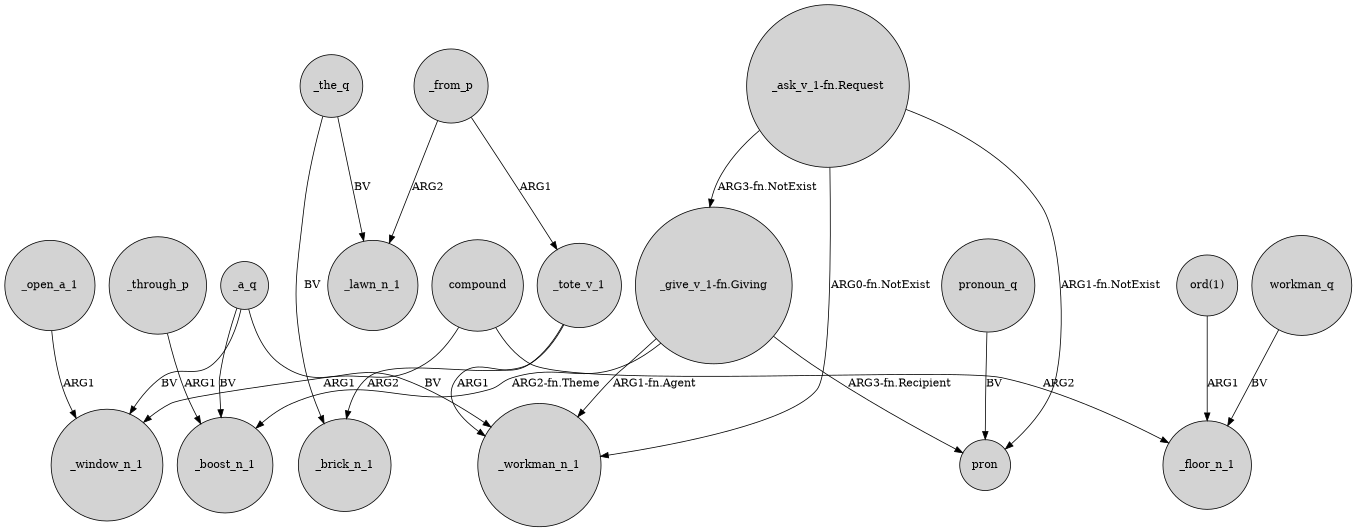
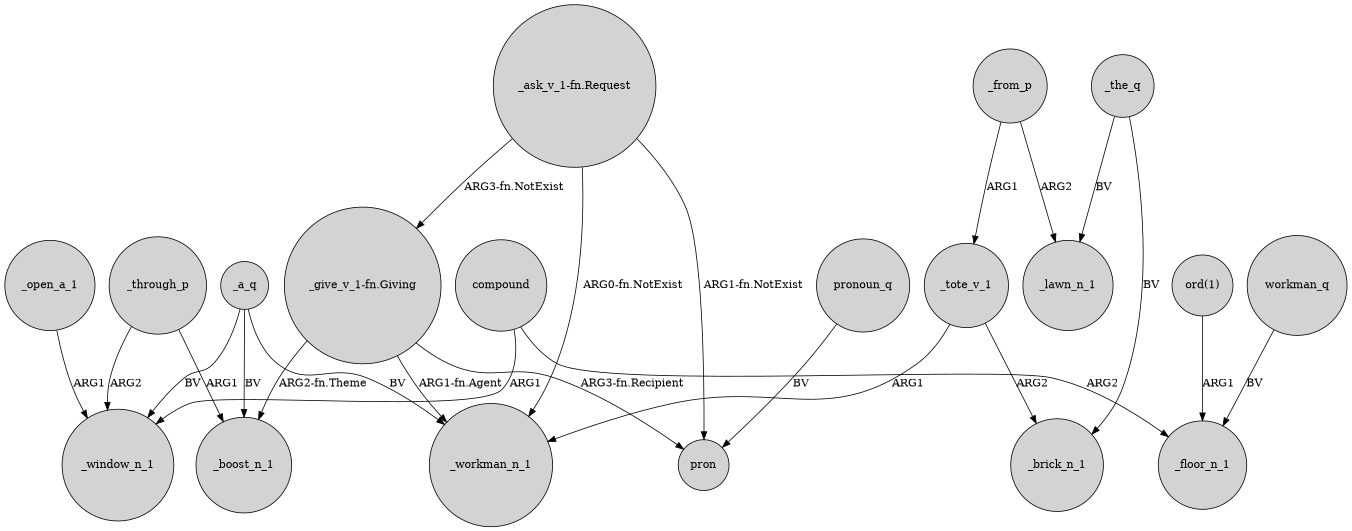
none -> (115, 363)
